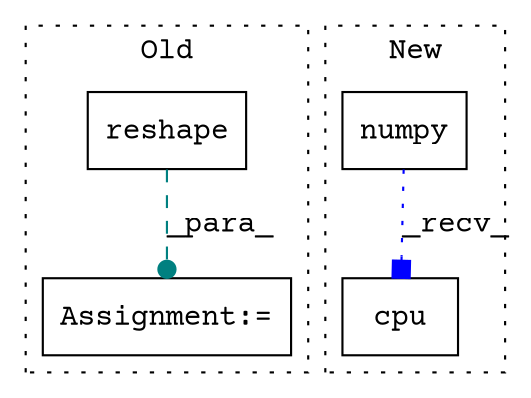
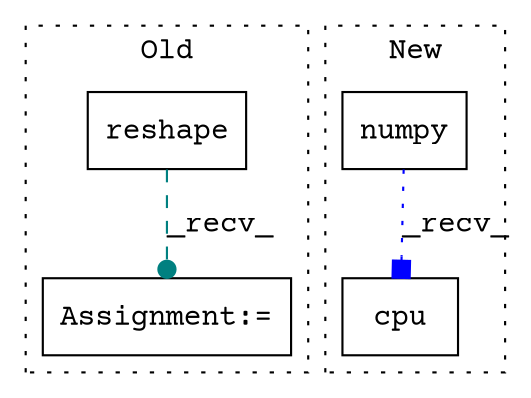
(220, 224) -> (220, 224)
